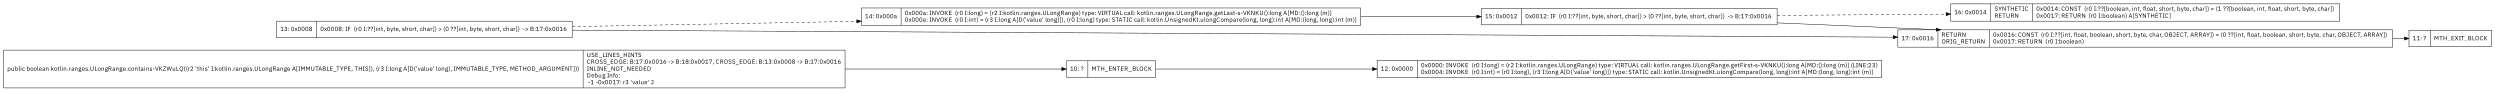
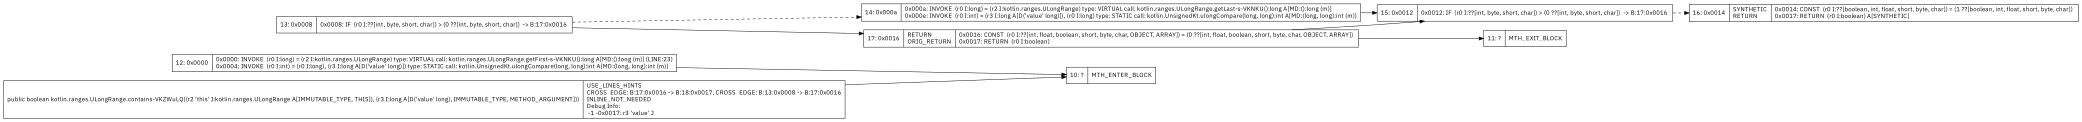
(1857, 26) -> (1356, 26)
(1264, 69) -> (869, 71)
